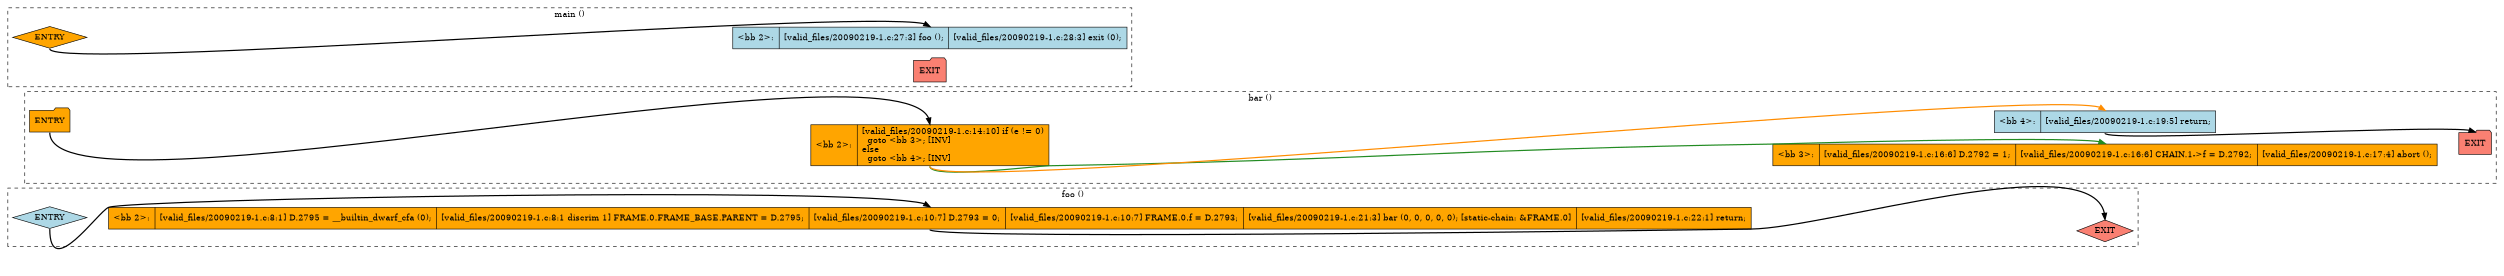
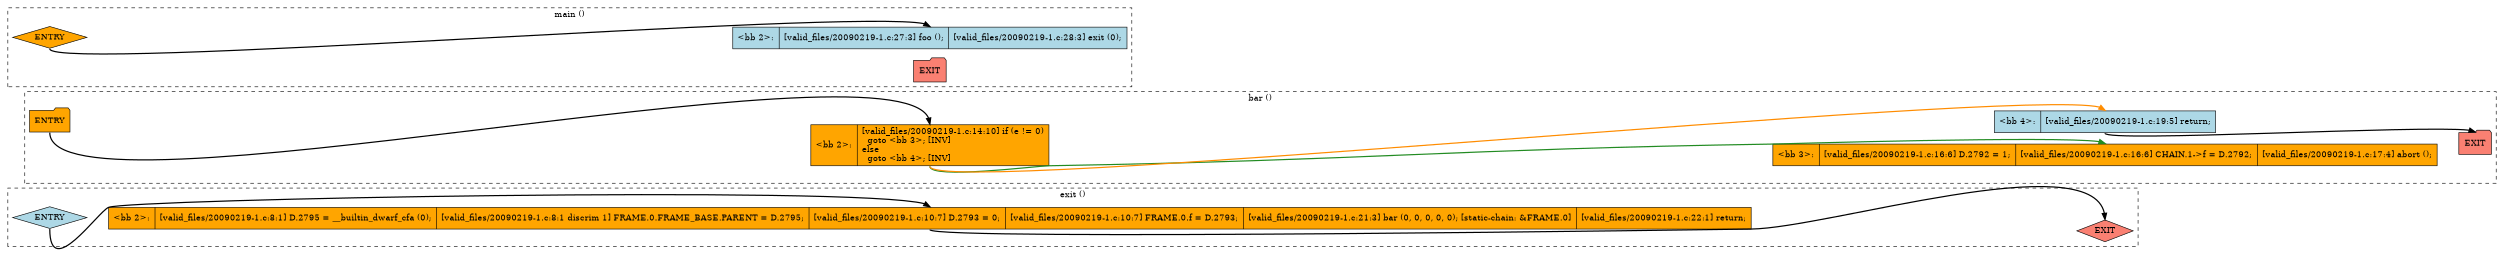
(1073, 195) -> (1073, 195)
